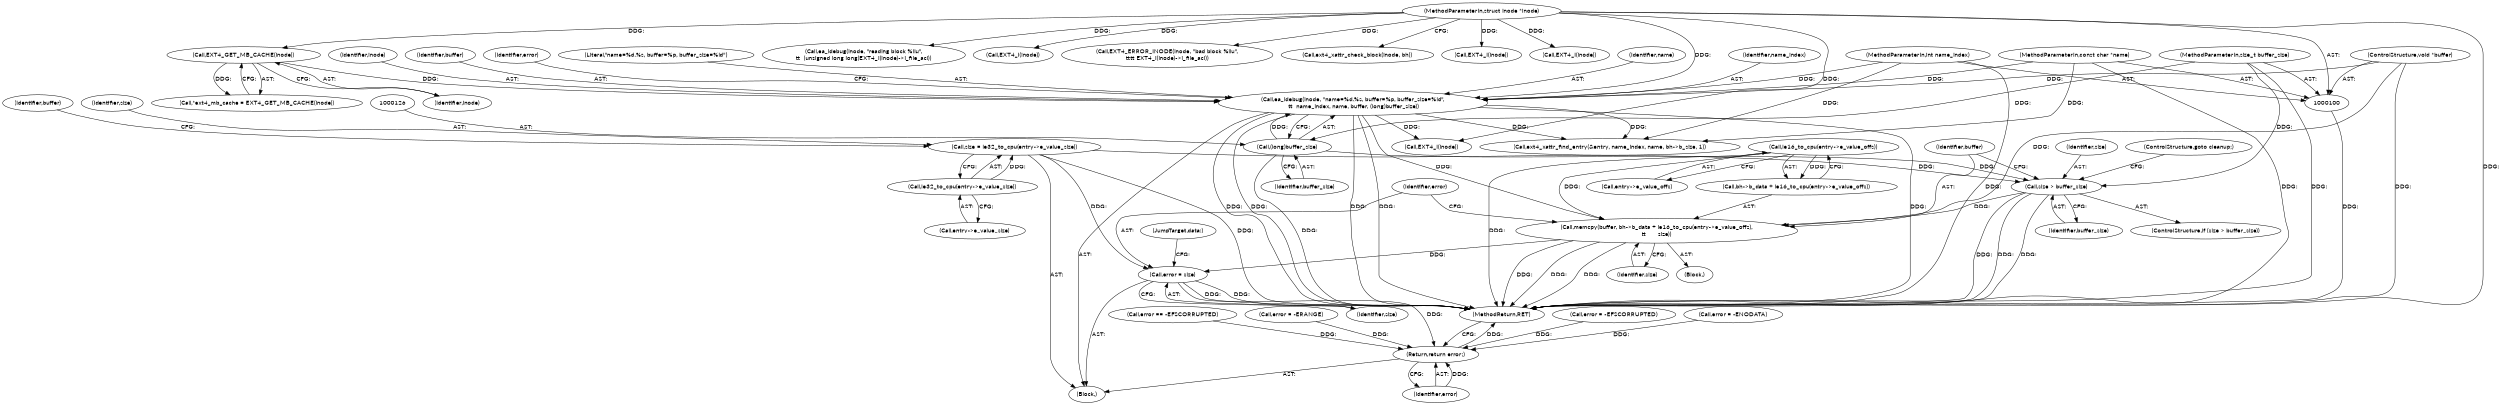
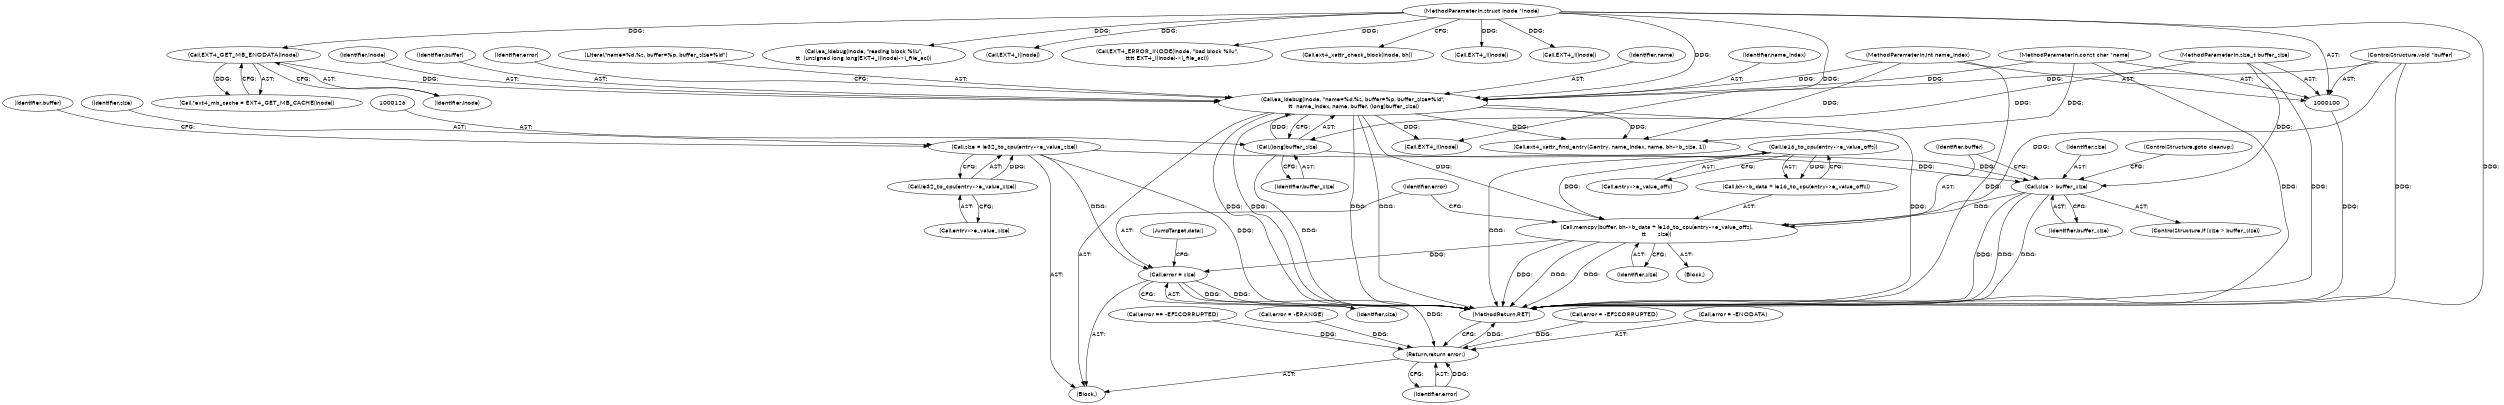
(244, 55) -> (244, 55)
(1622, 335) -> (1622, 335)
